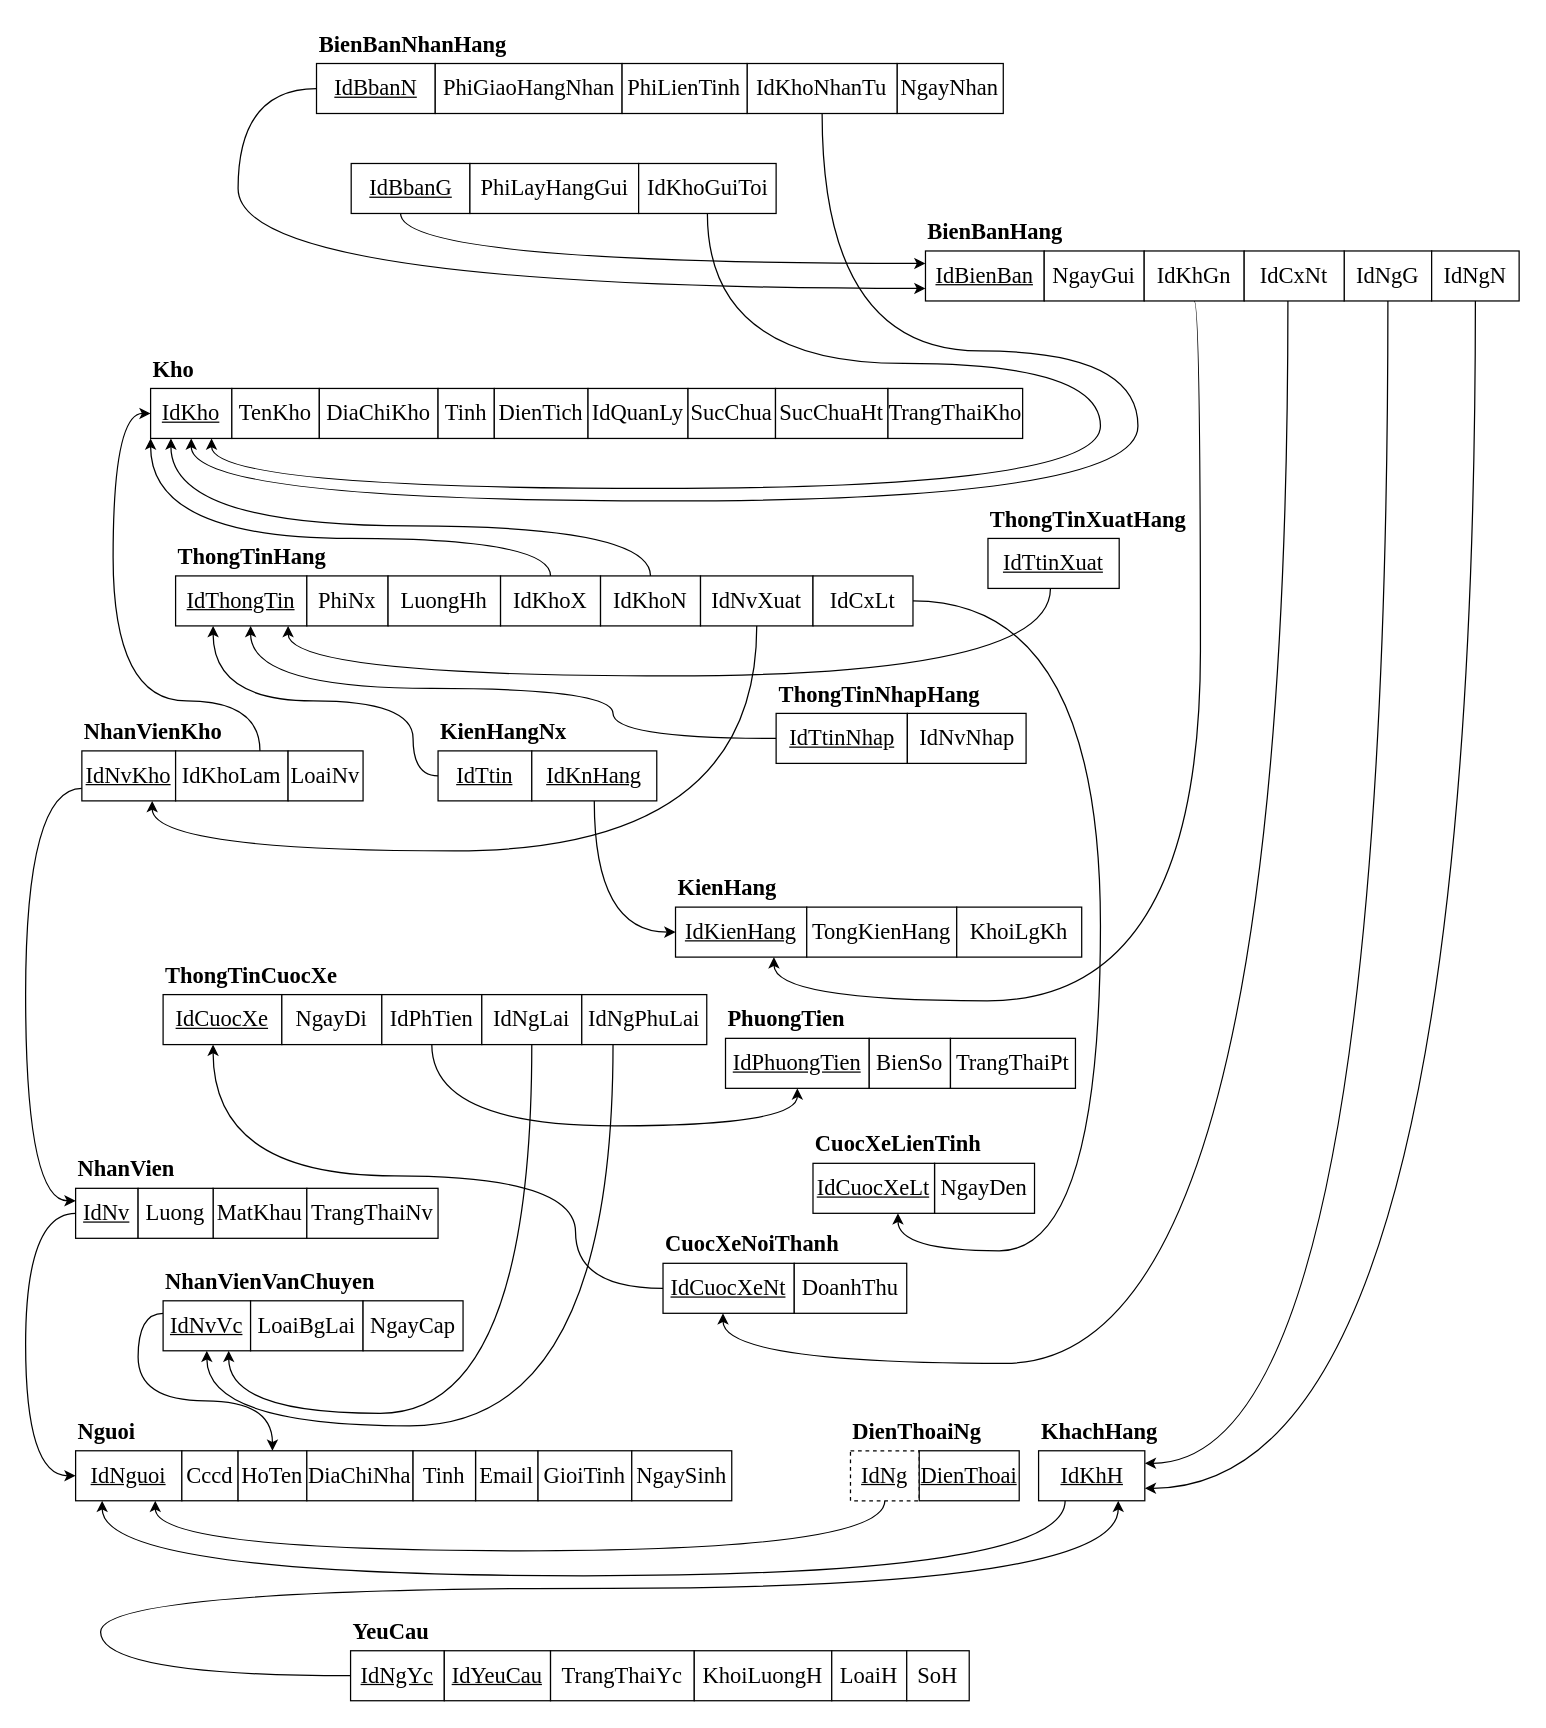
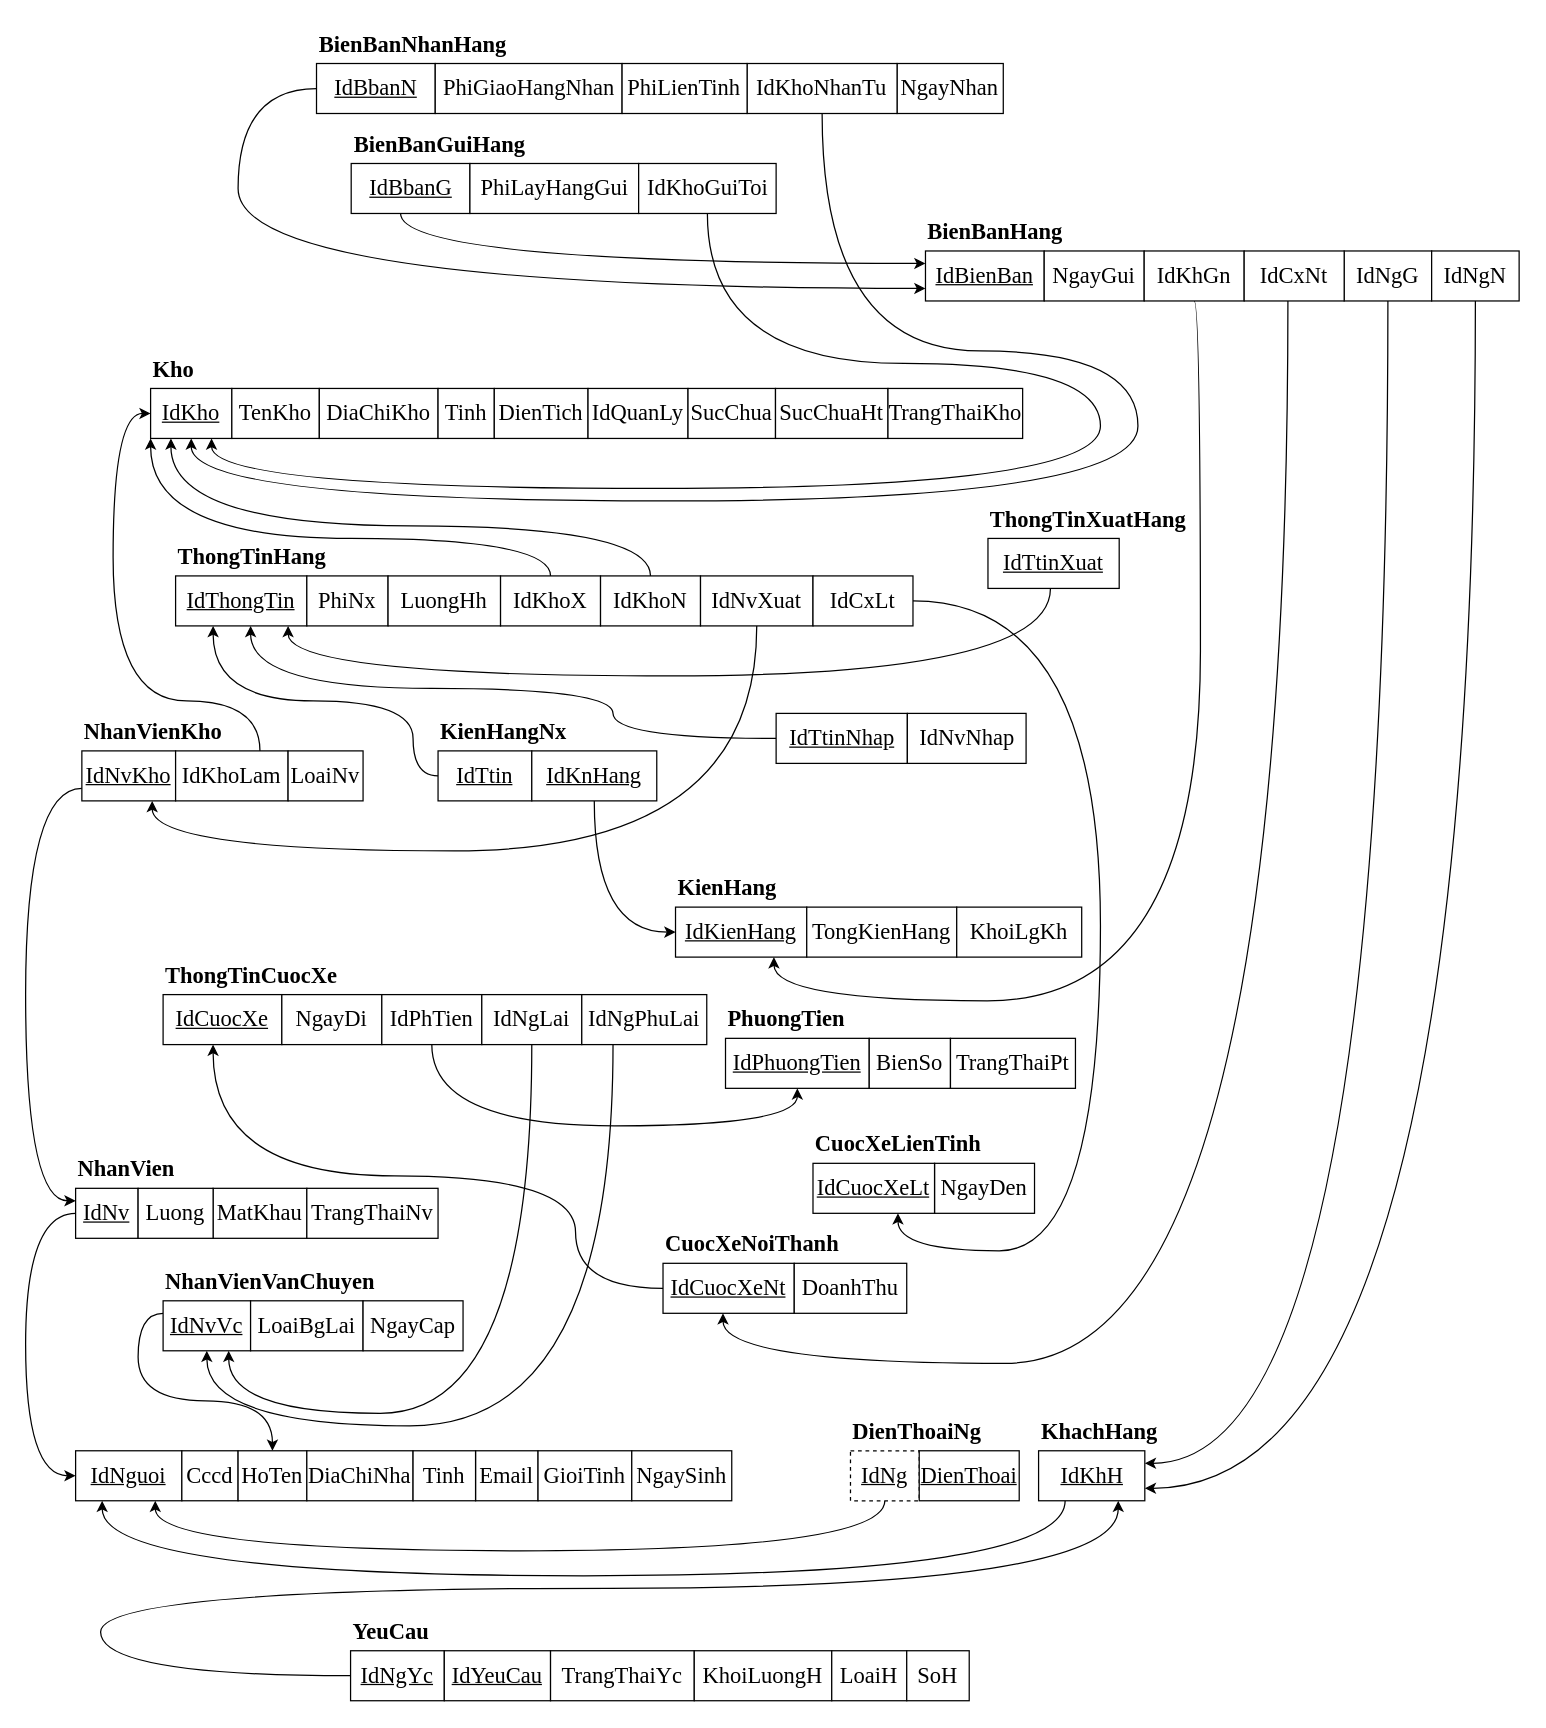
none -> (445, 144)
(889, 694) -> none
(113, 1432) -> none
